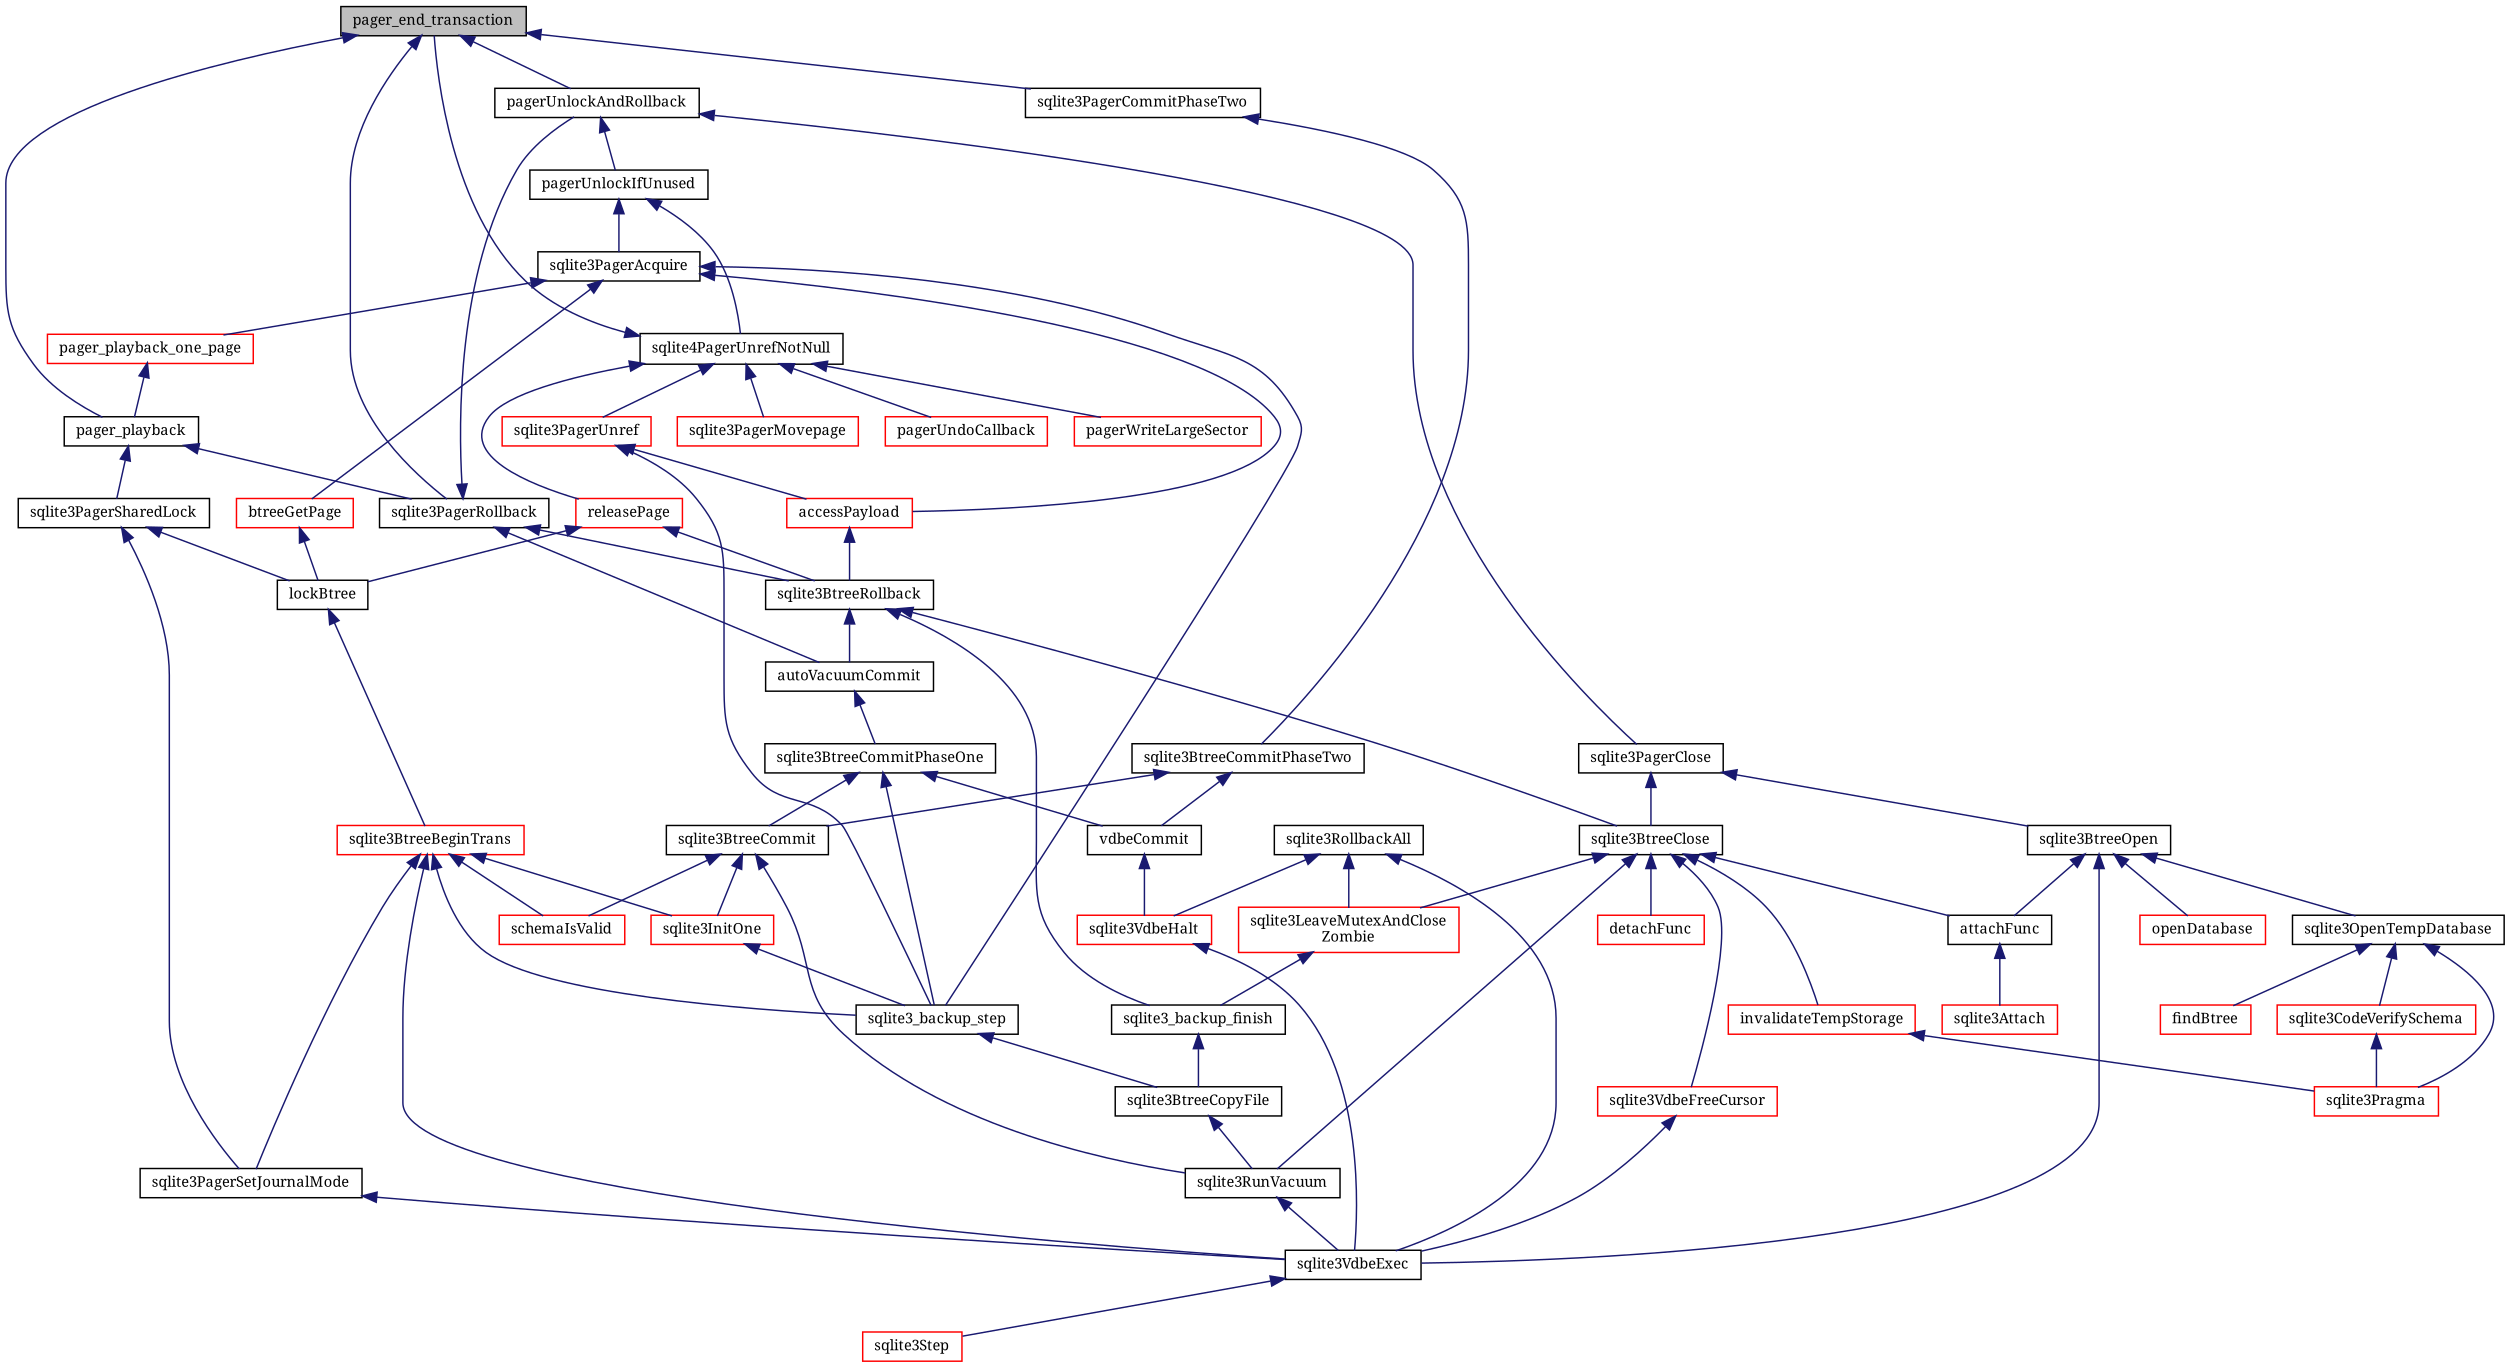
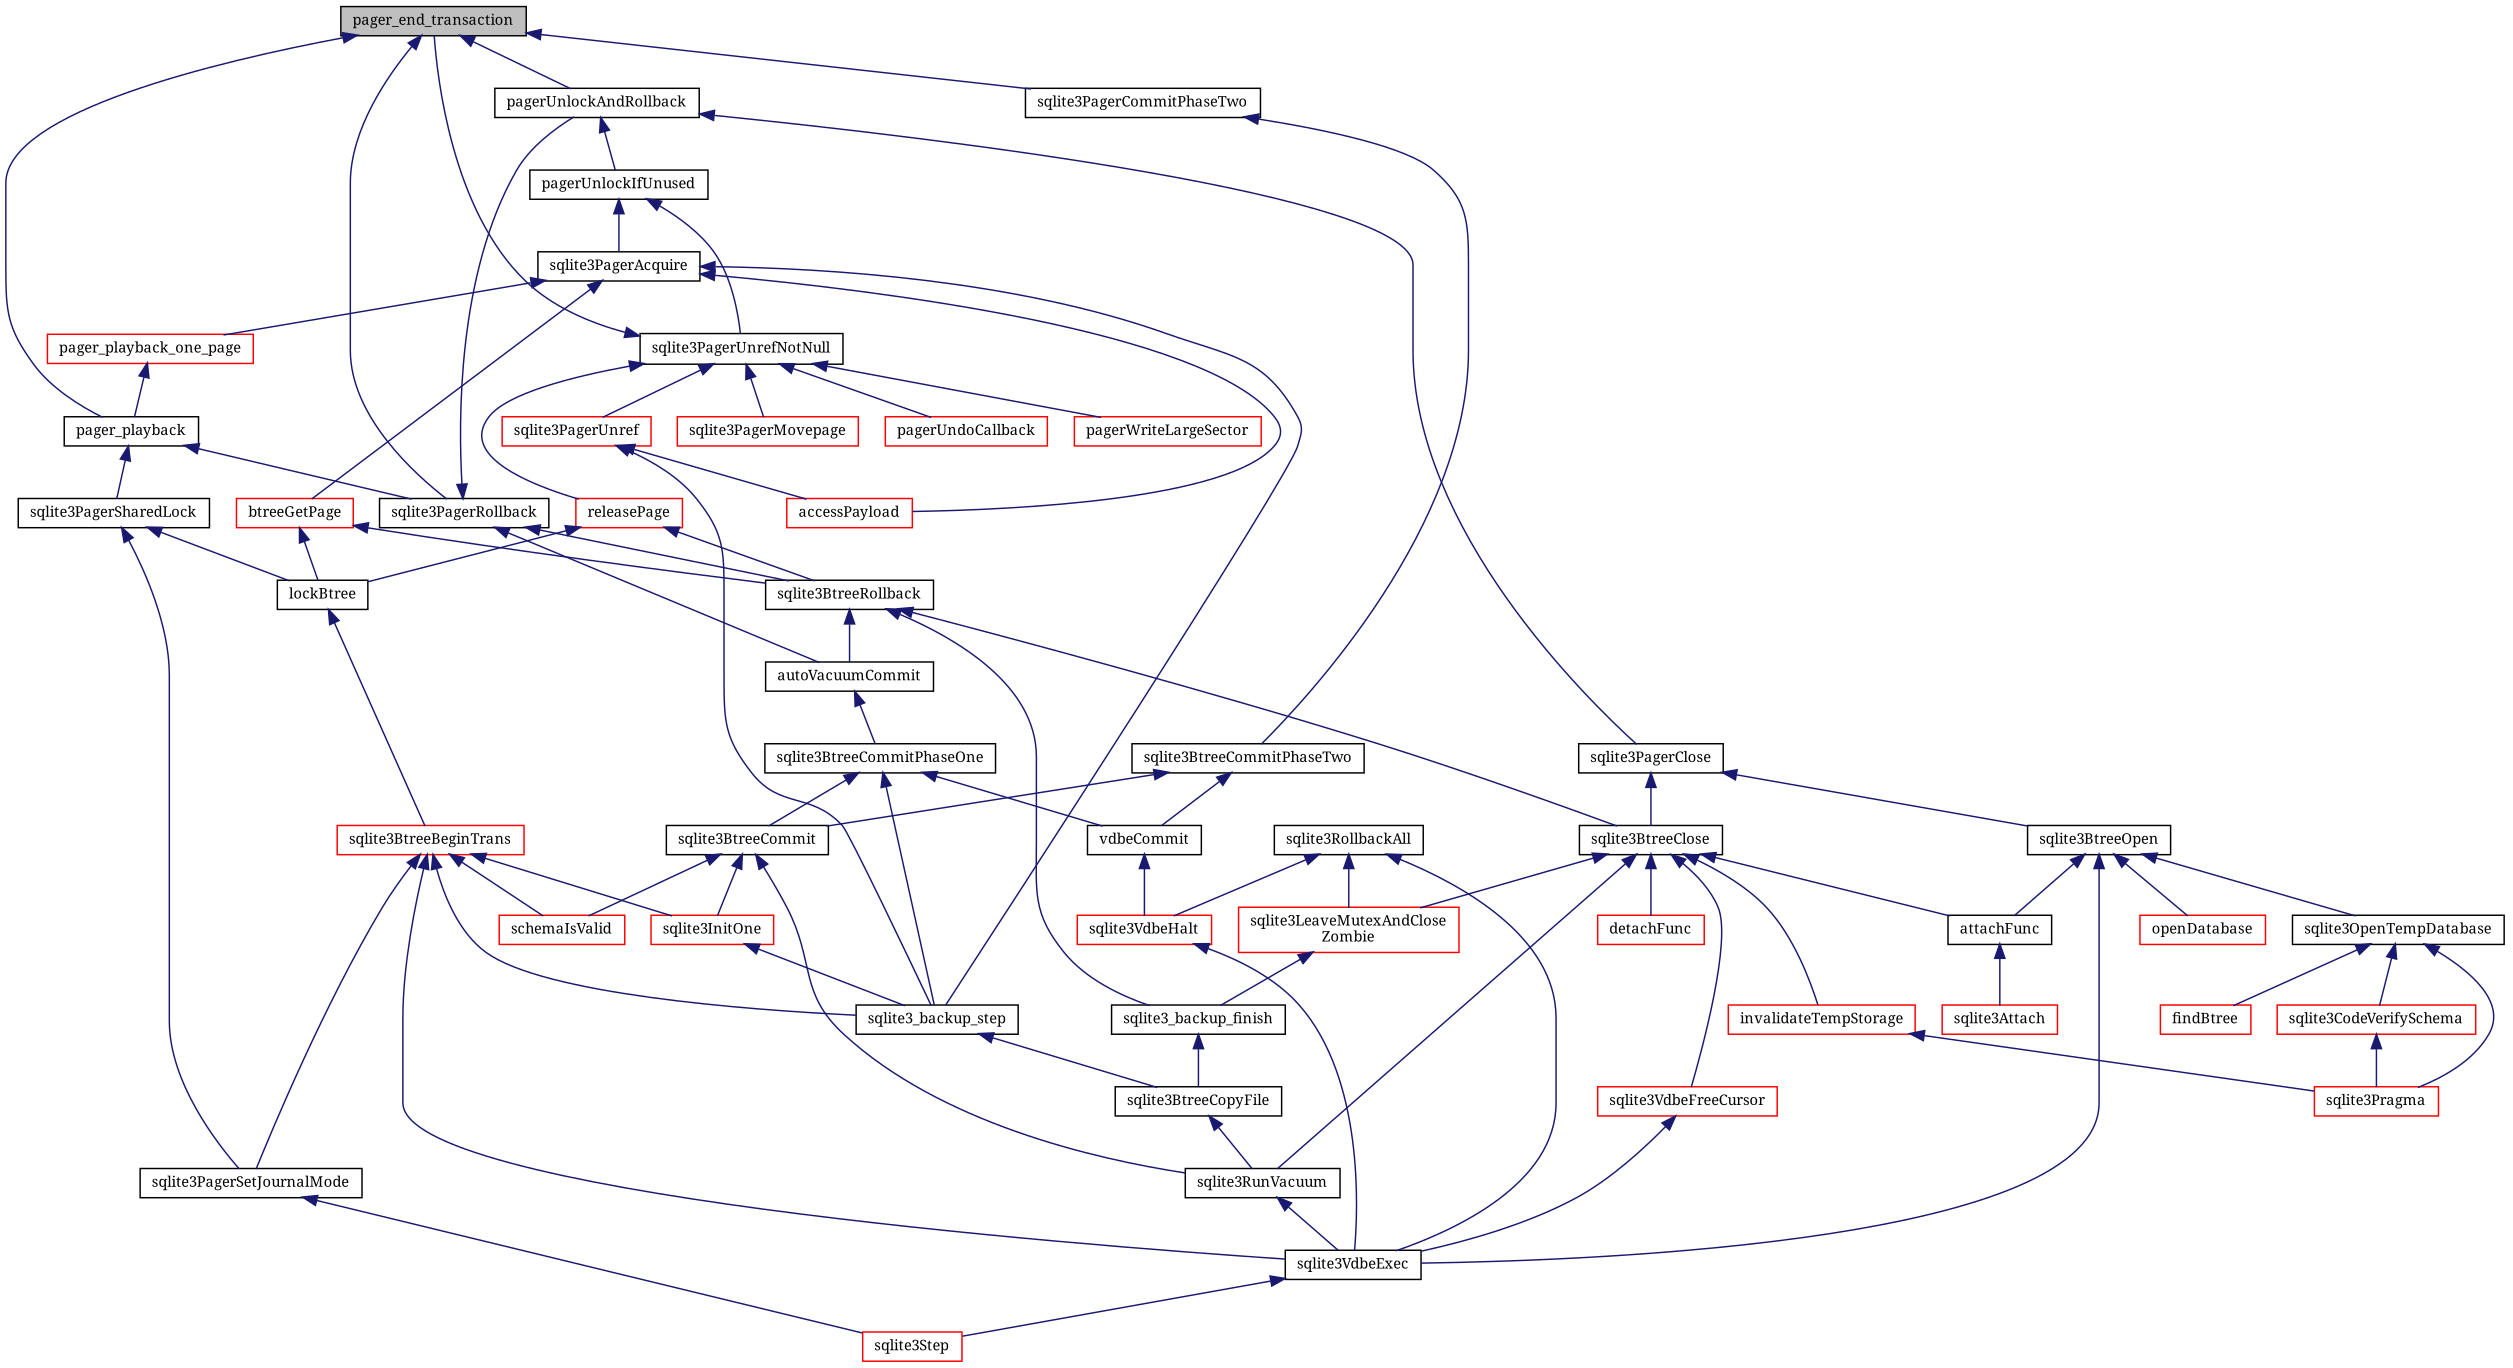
(742, 349) -> (742, 349)
(850, 562) -> (527, 552)
(831, 1231) -> (590, 1267)
